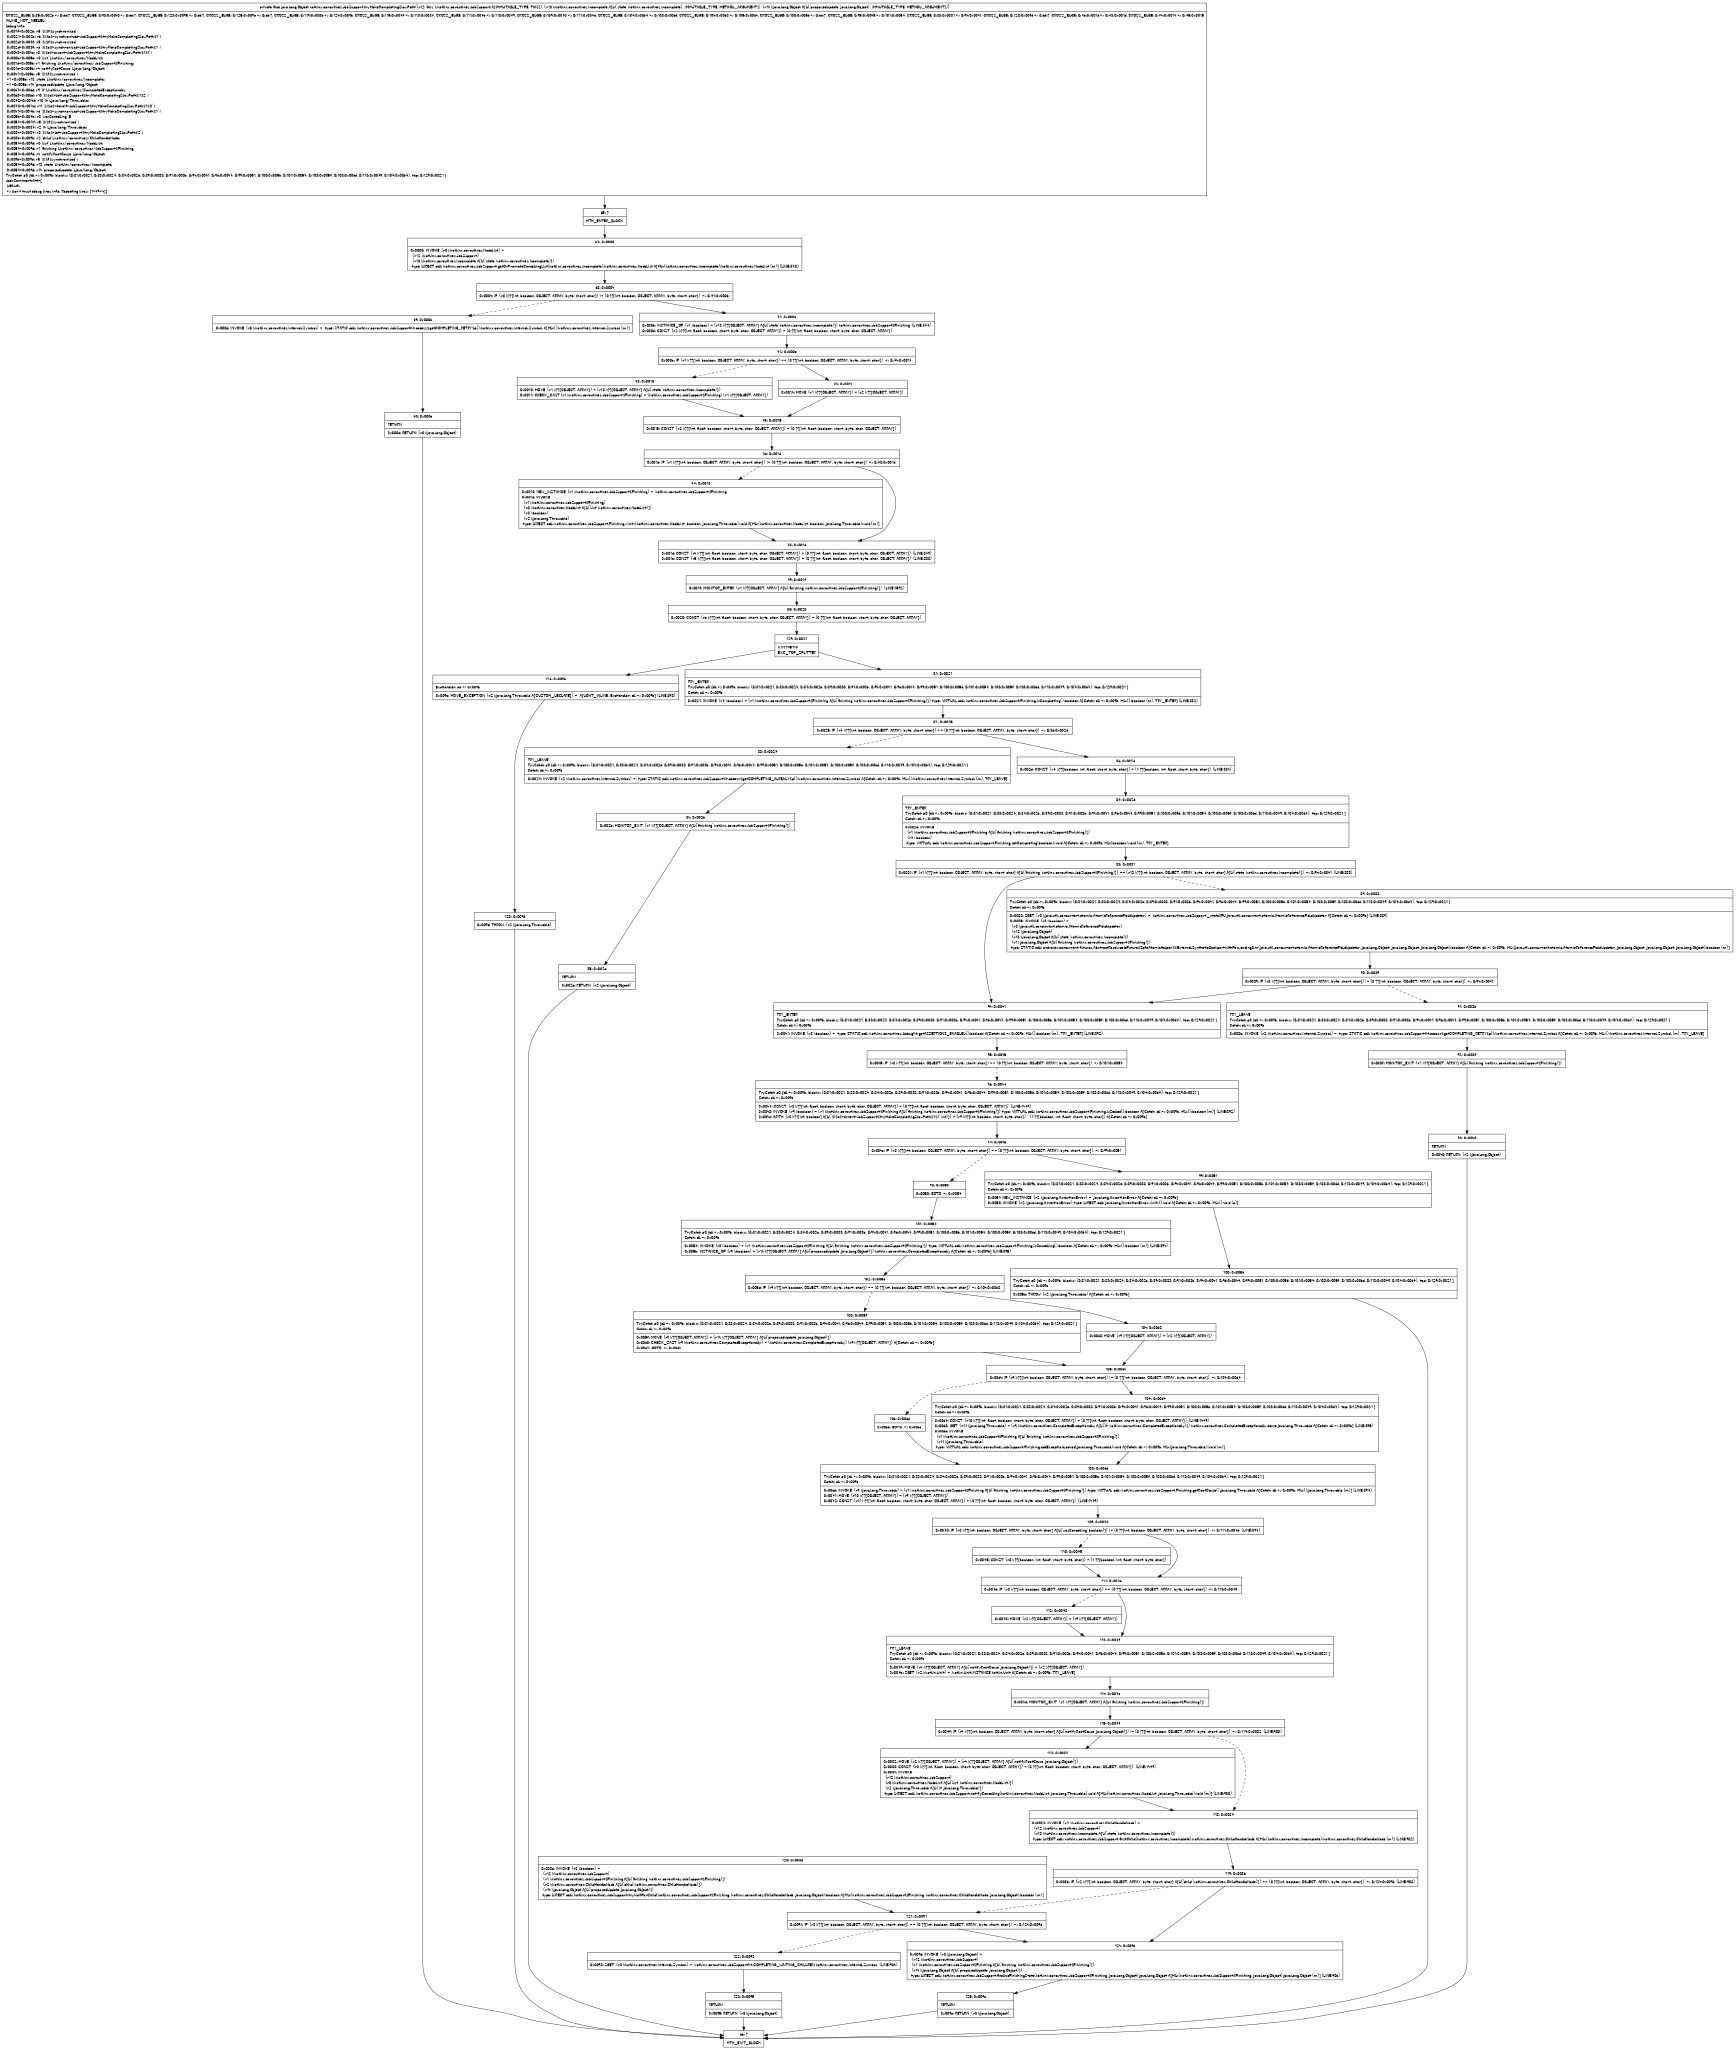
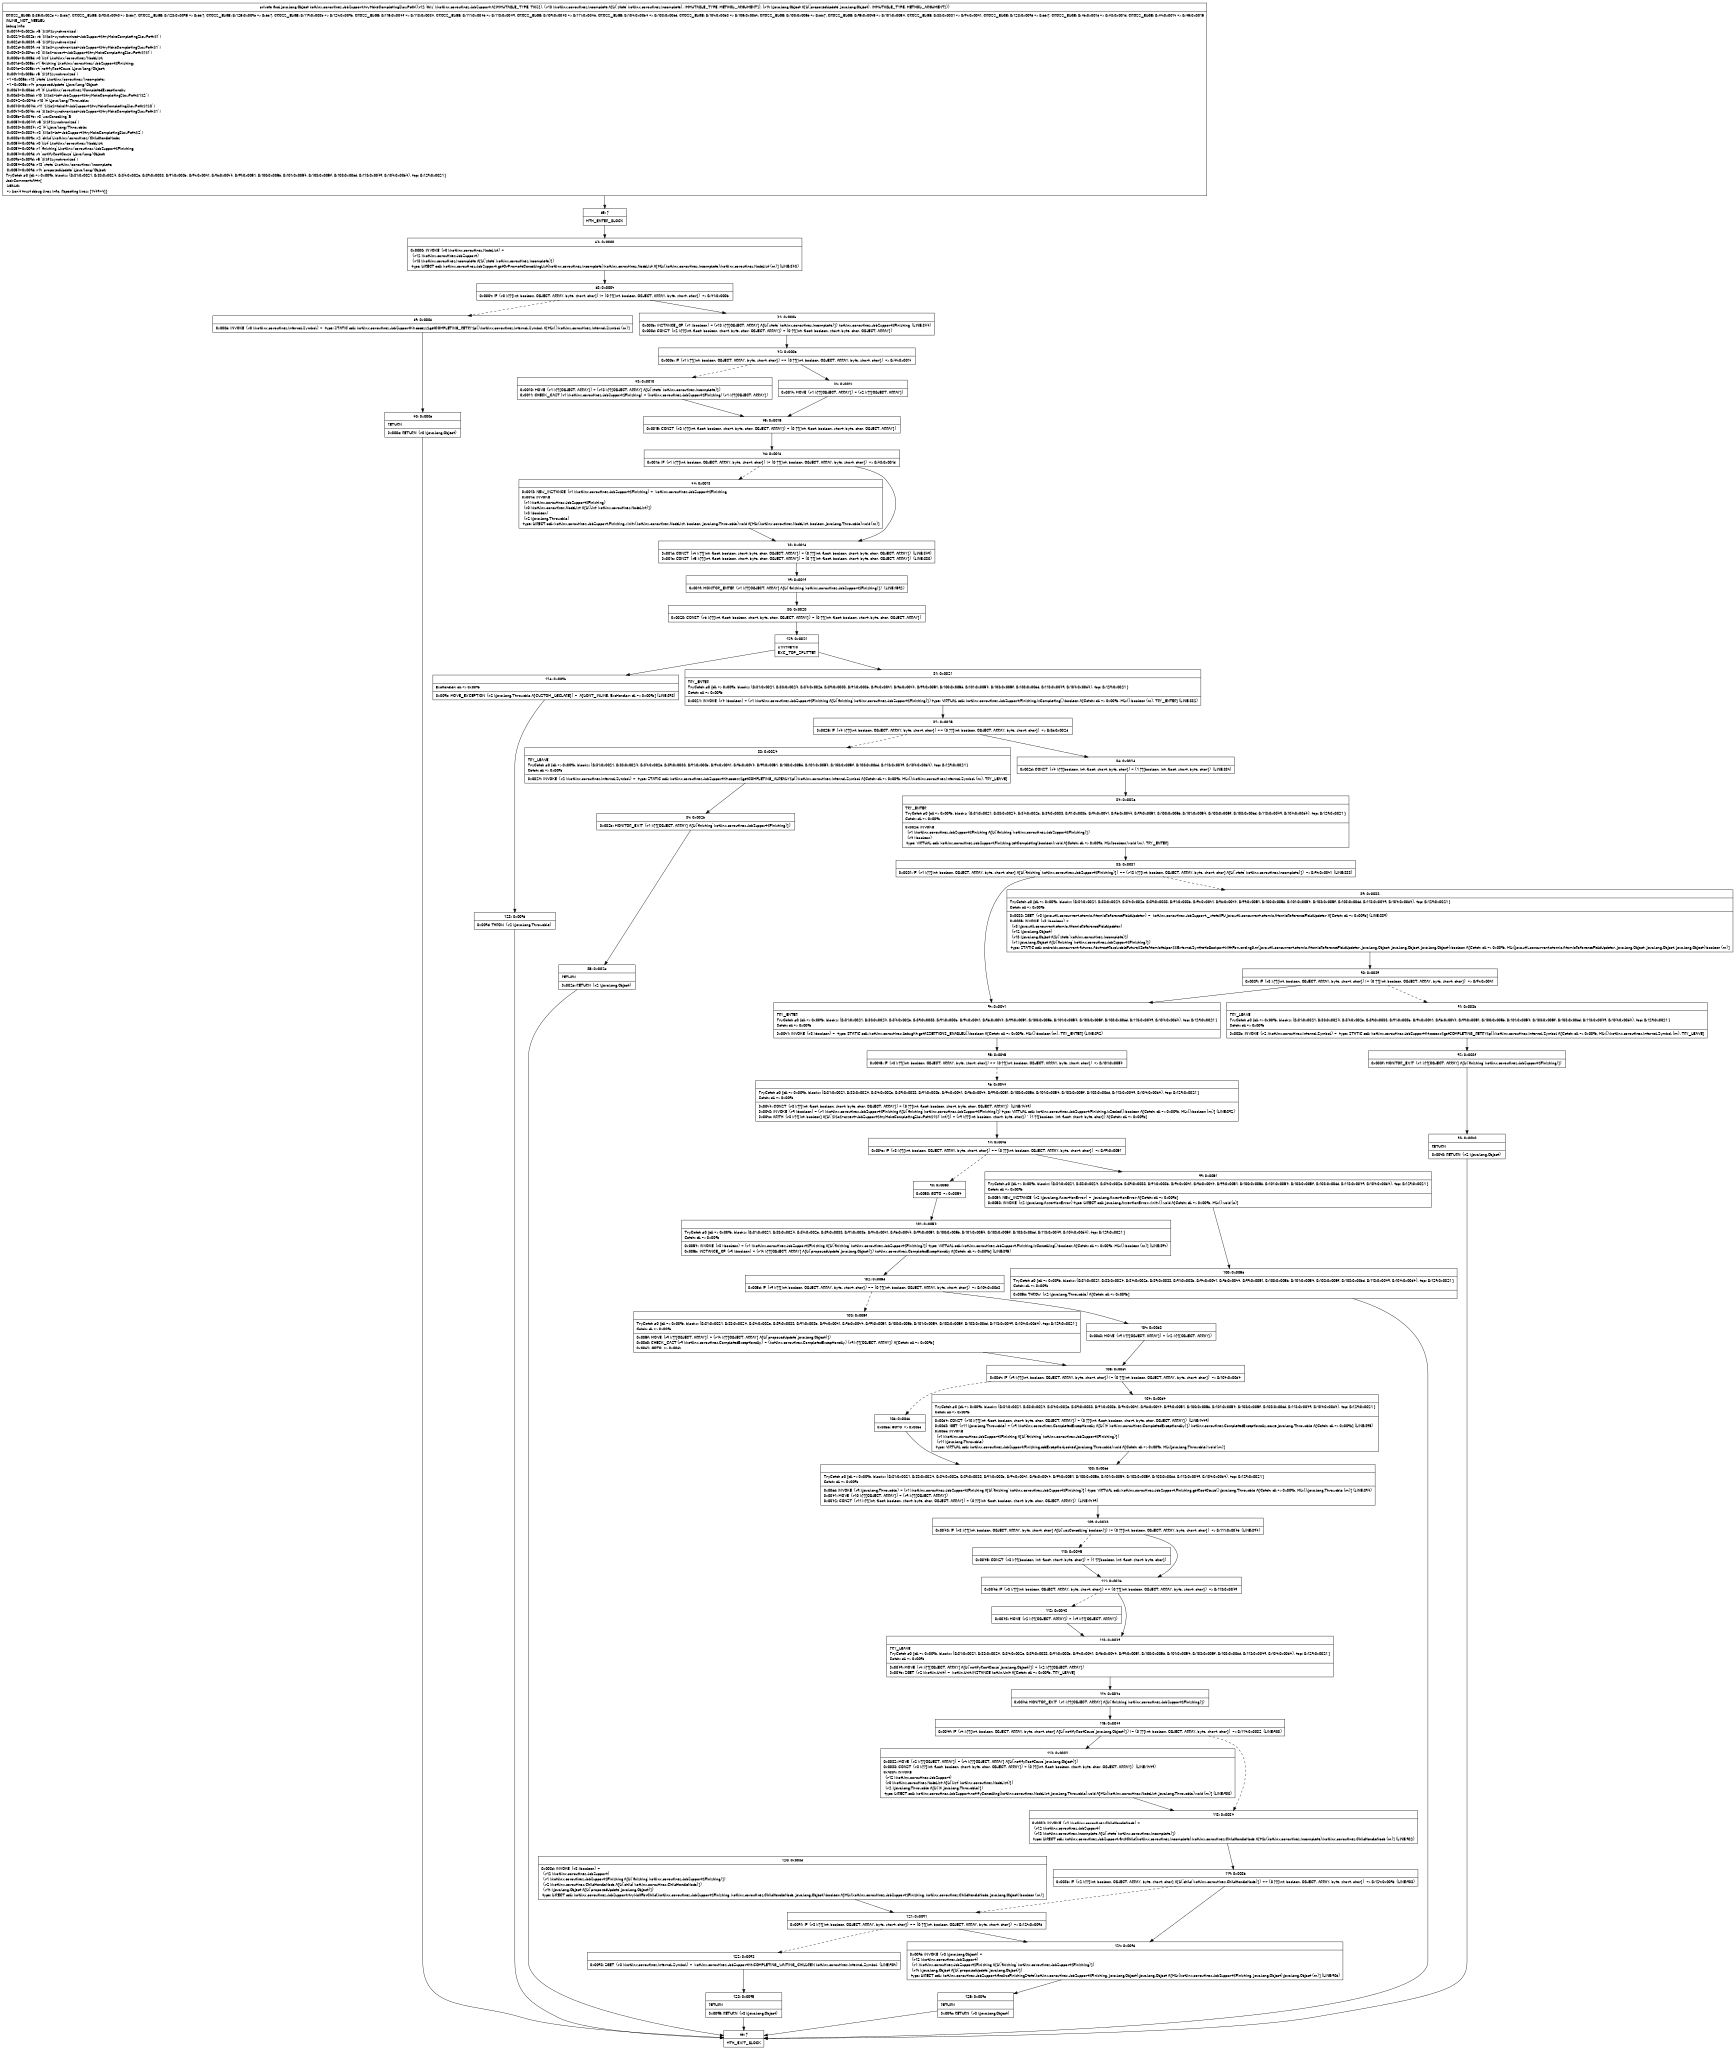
(899, 1772) -> (899, 1772)
